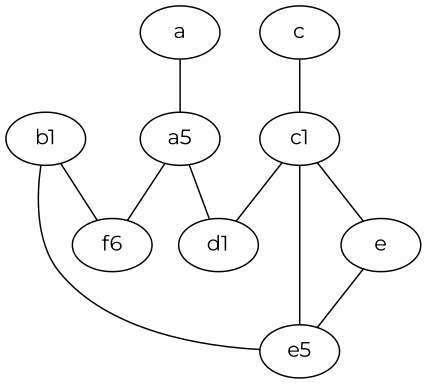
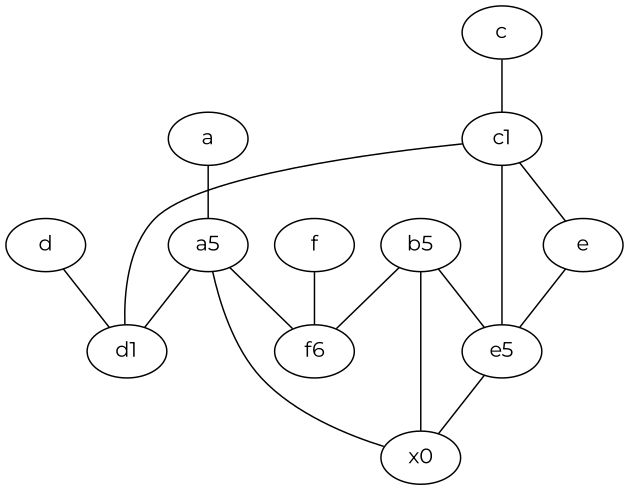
(46, 139) -> (421, 245)
none -> (46, 245)
none -> (314, 245)
none -> (421, 458)
